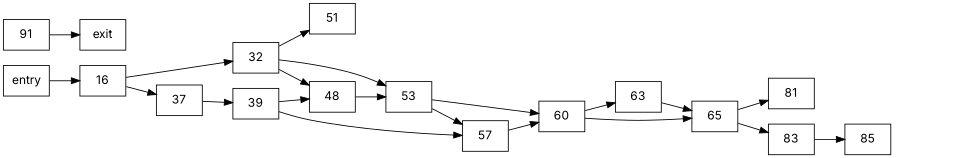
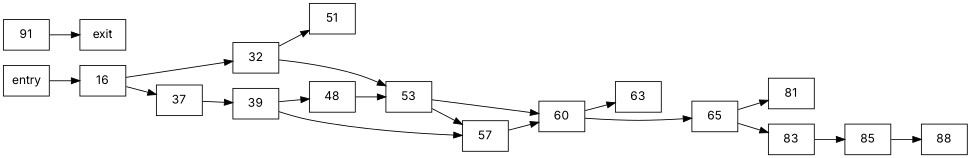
(290, 75) -> none
(673, 106) -> none
none -> (944, 139)
